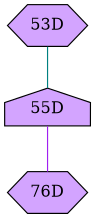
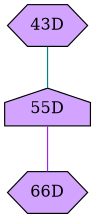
(48, 26) -> (48, 26)
(48, 193) -> (48, 193)
